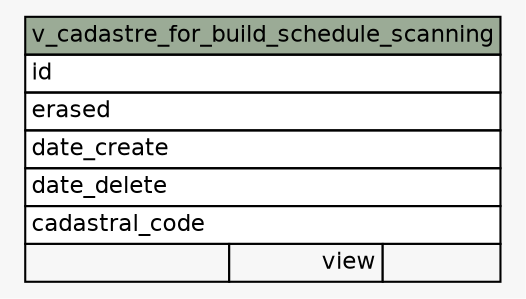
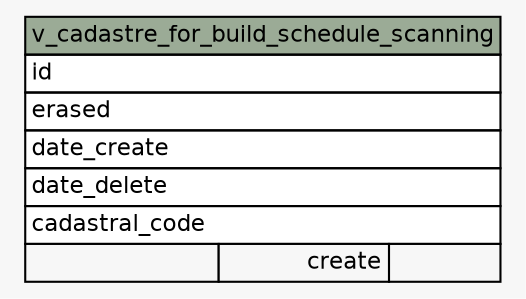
(349, 262) -> (345, 262)
